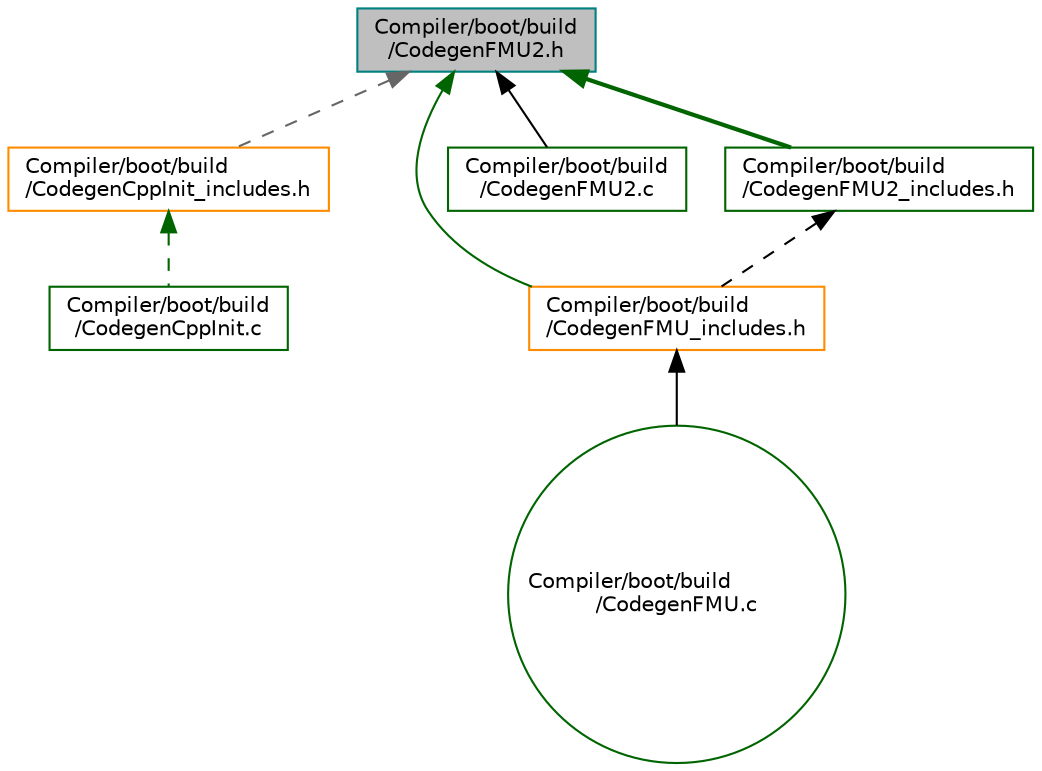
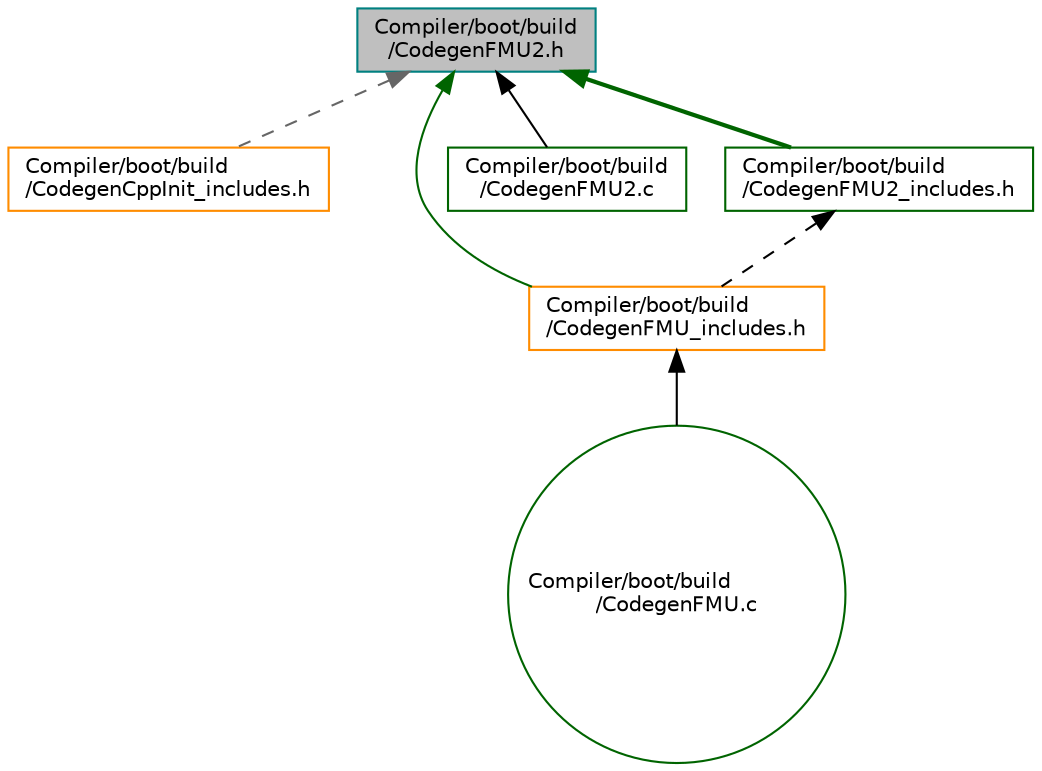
(169, 318) -> none
